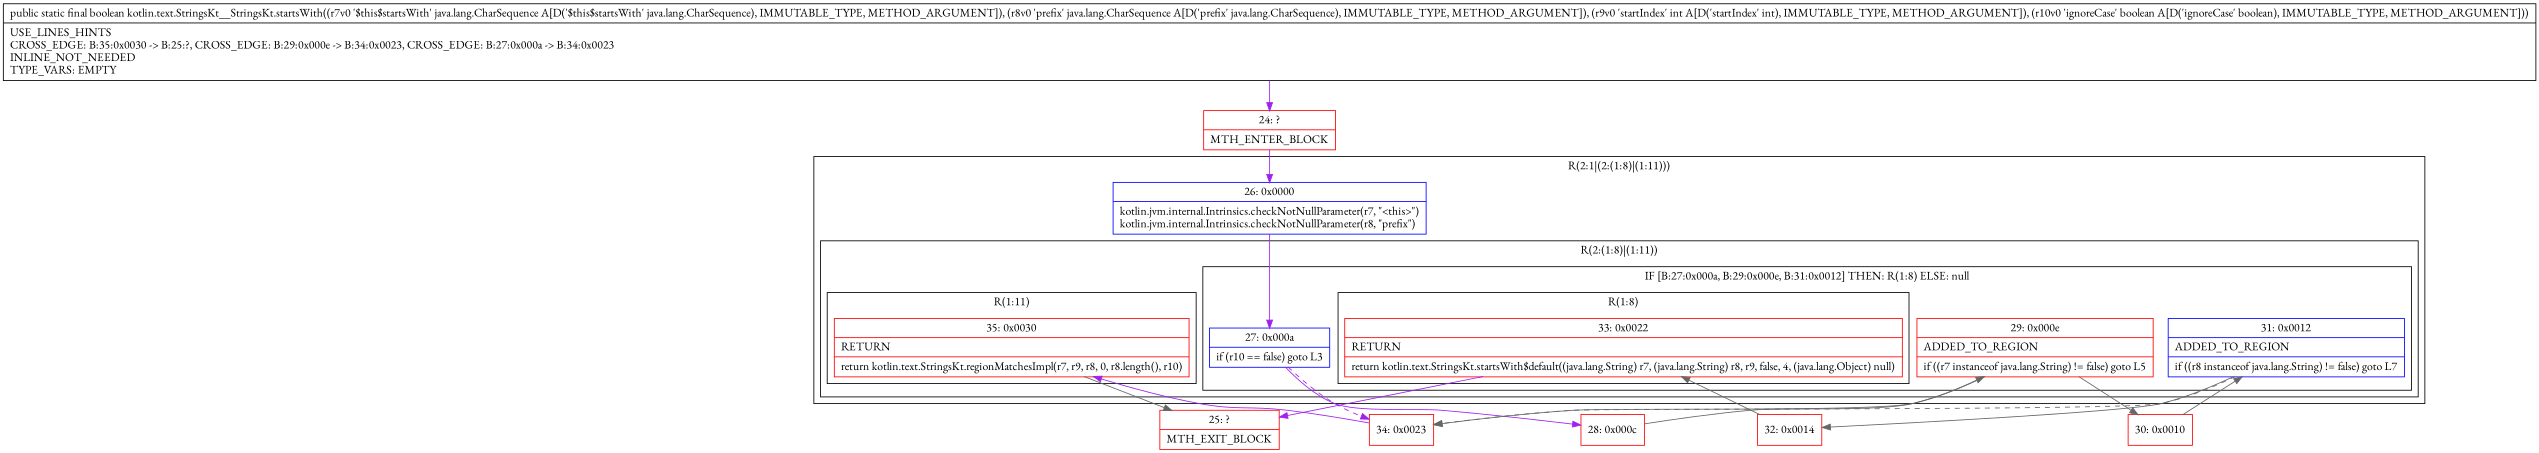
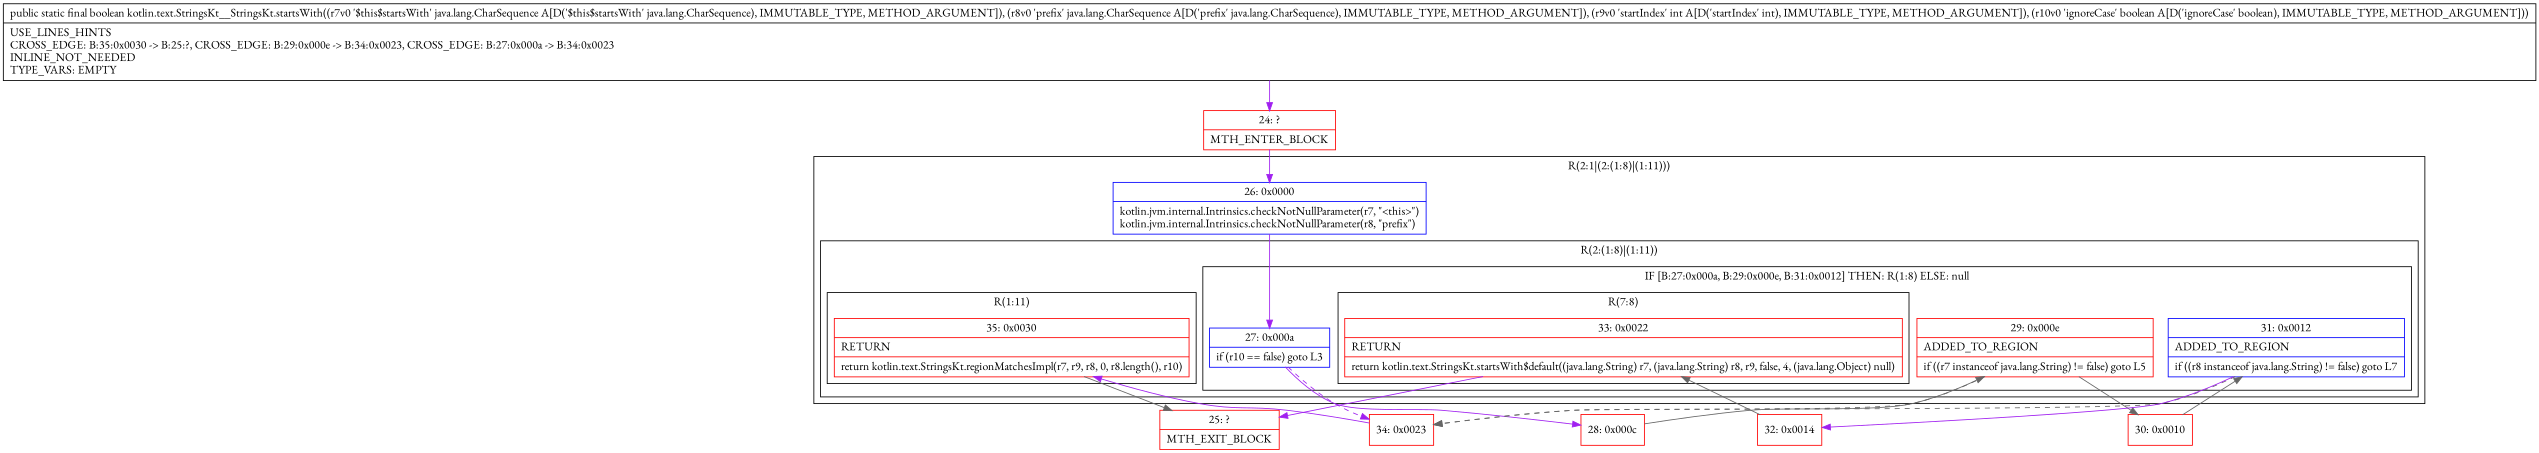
(1624, 302) -> (1624, 302)
(1716, 409) -> (1716, 409)
(2035, 415) -> (2035, 415)
